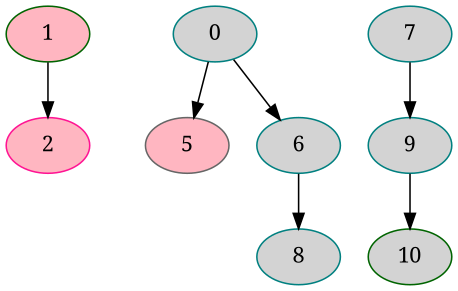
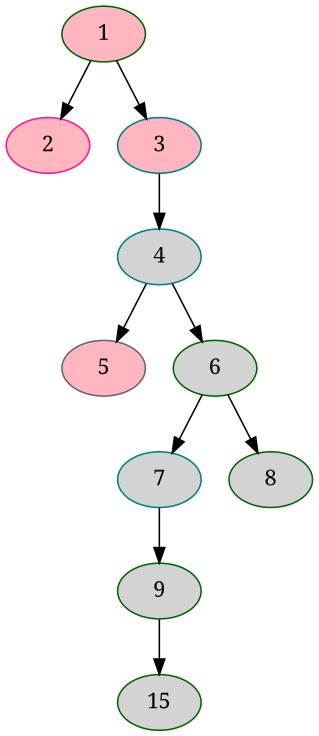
(215, 34) -> (159, 257)
none -> (159, 145)
(299, 145) -> (215, 368)
(410, 145) -> (159, 591)
(299, 257) -> (271, 480)
(410, 257) -> (159, 702)
none -> (191, 417)
